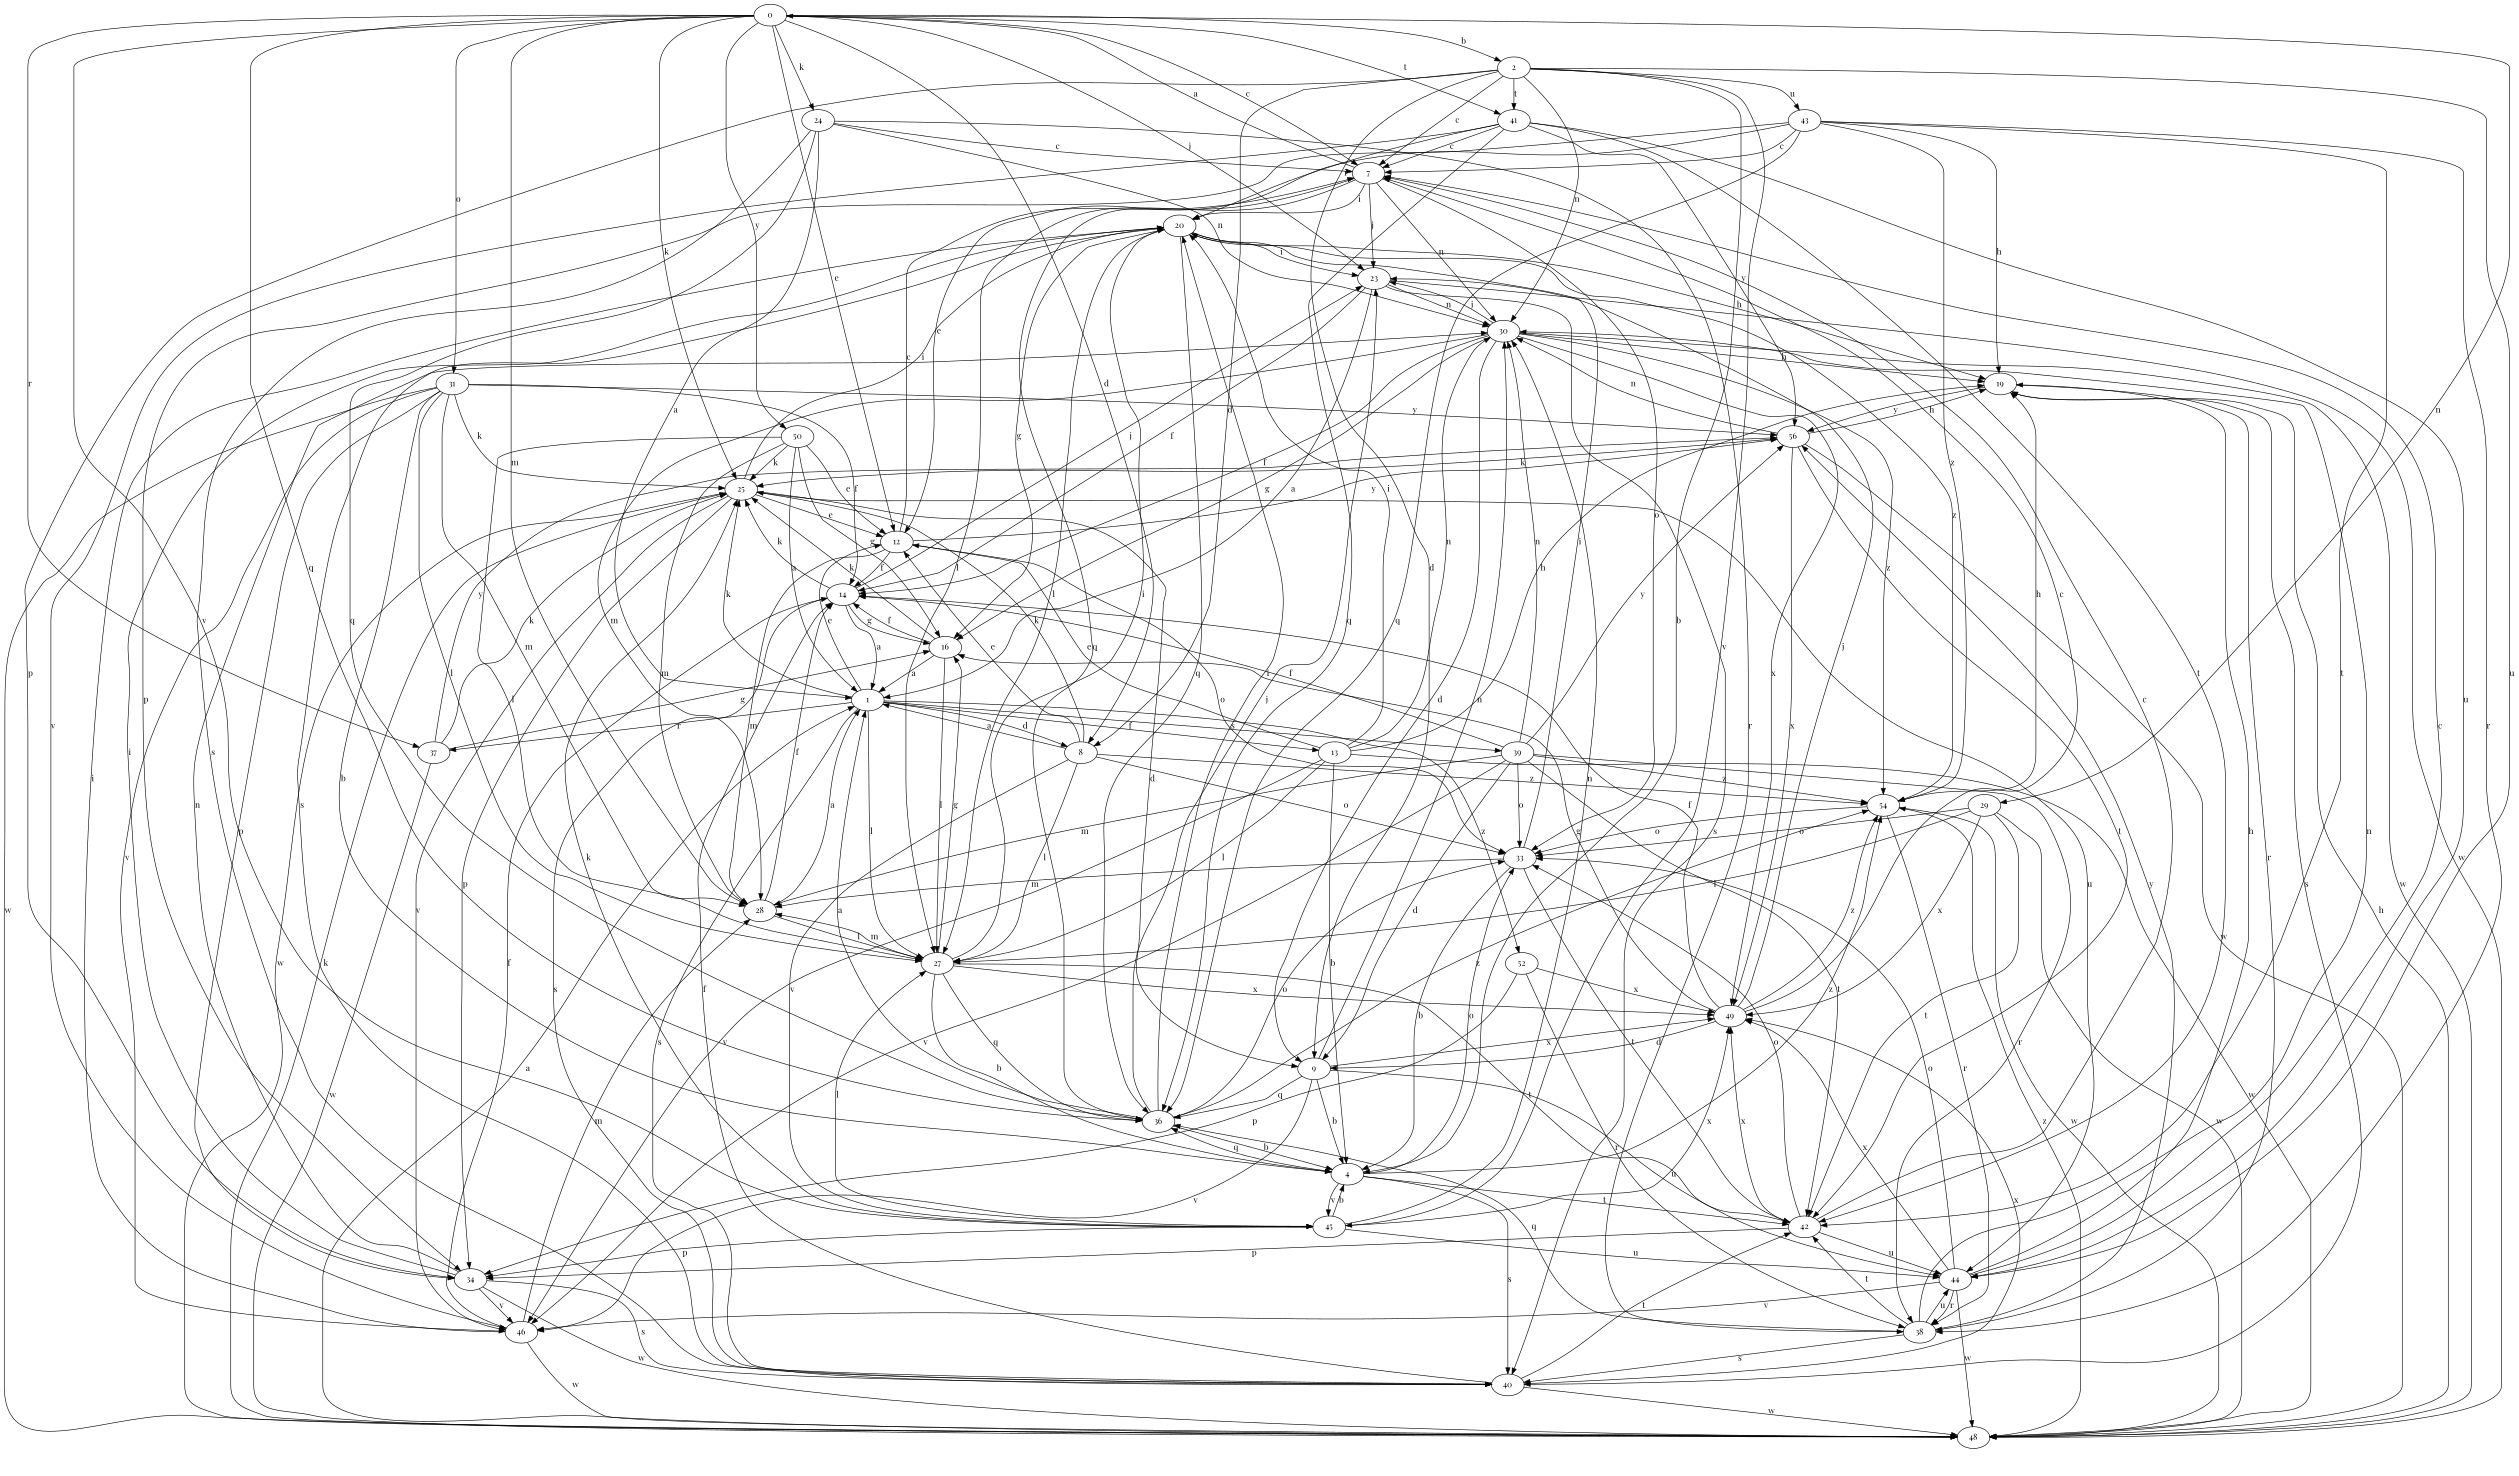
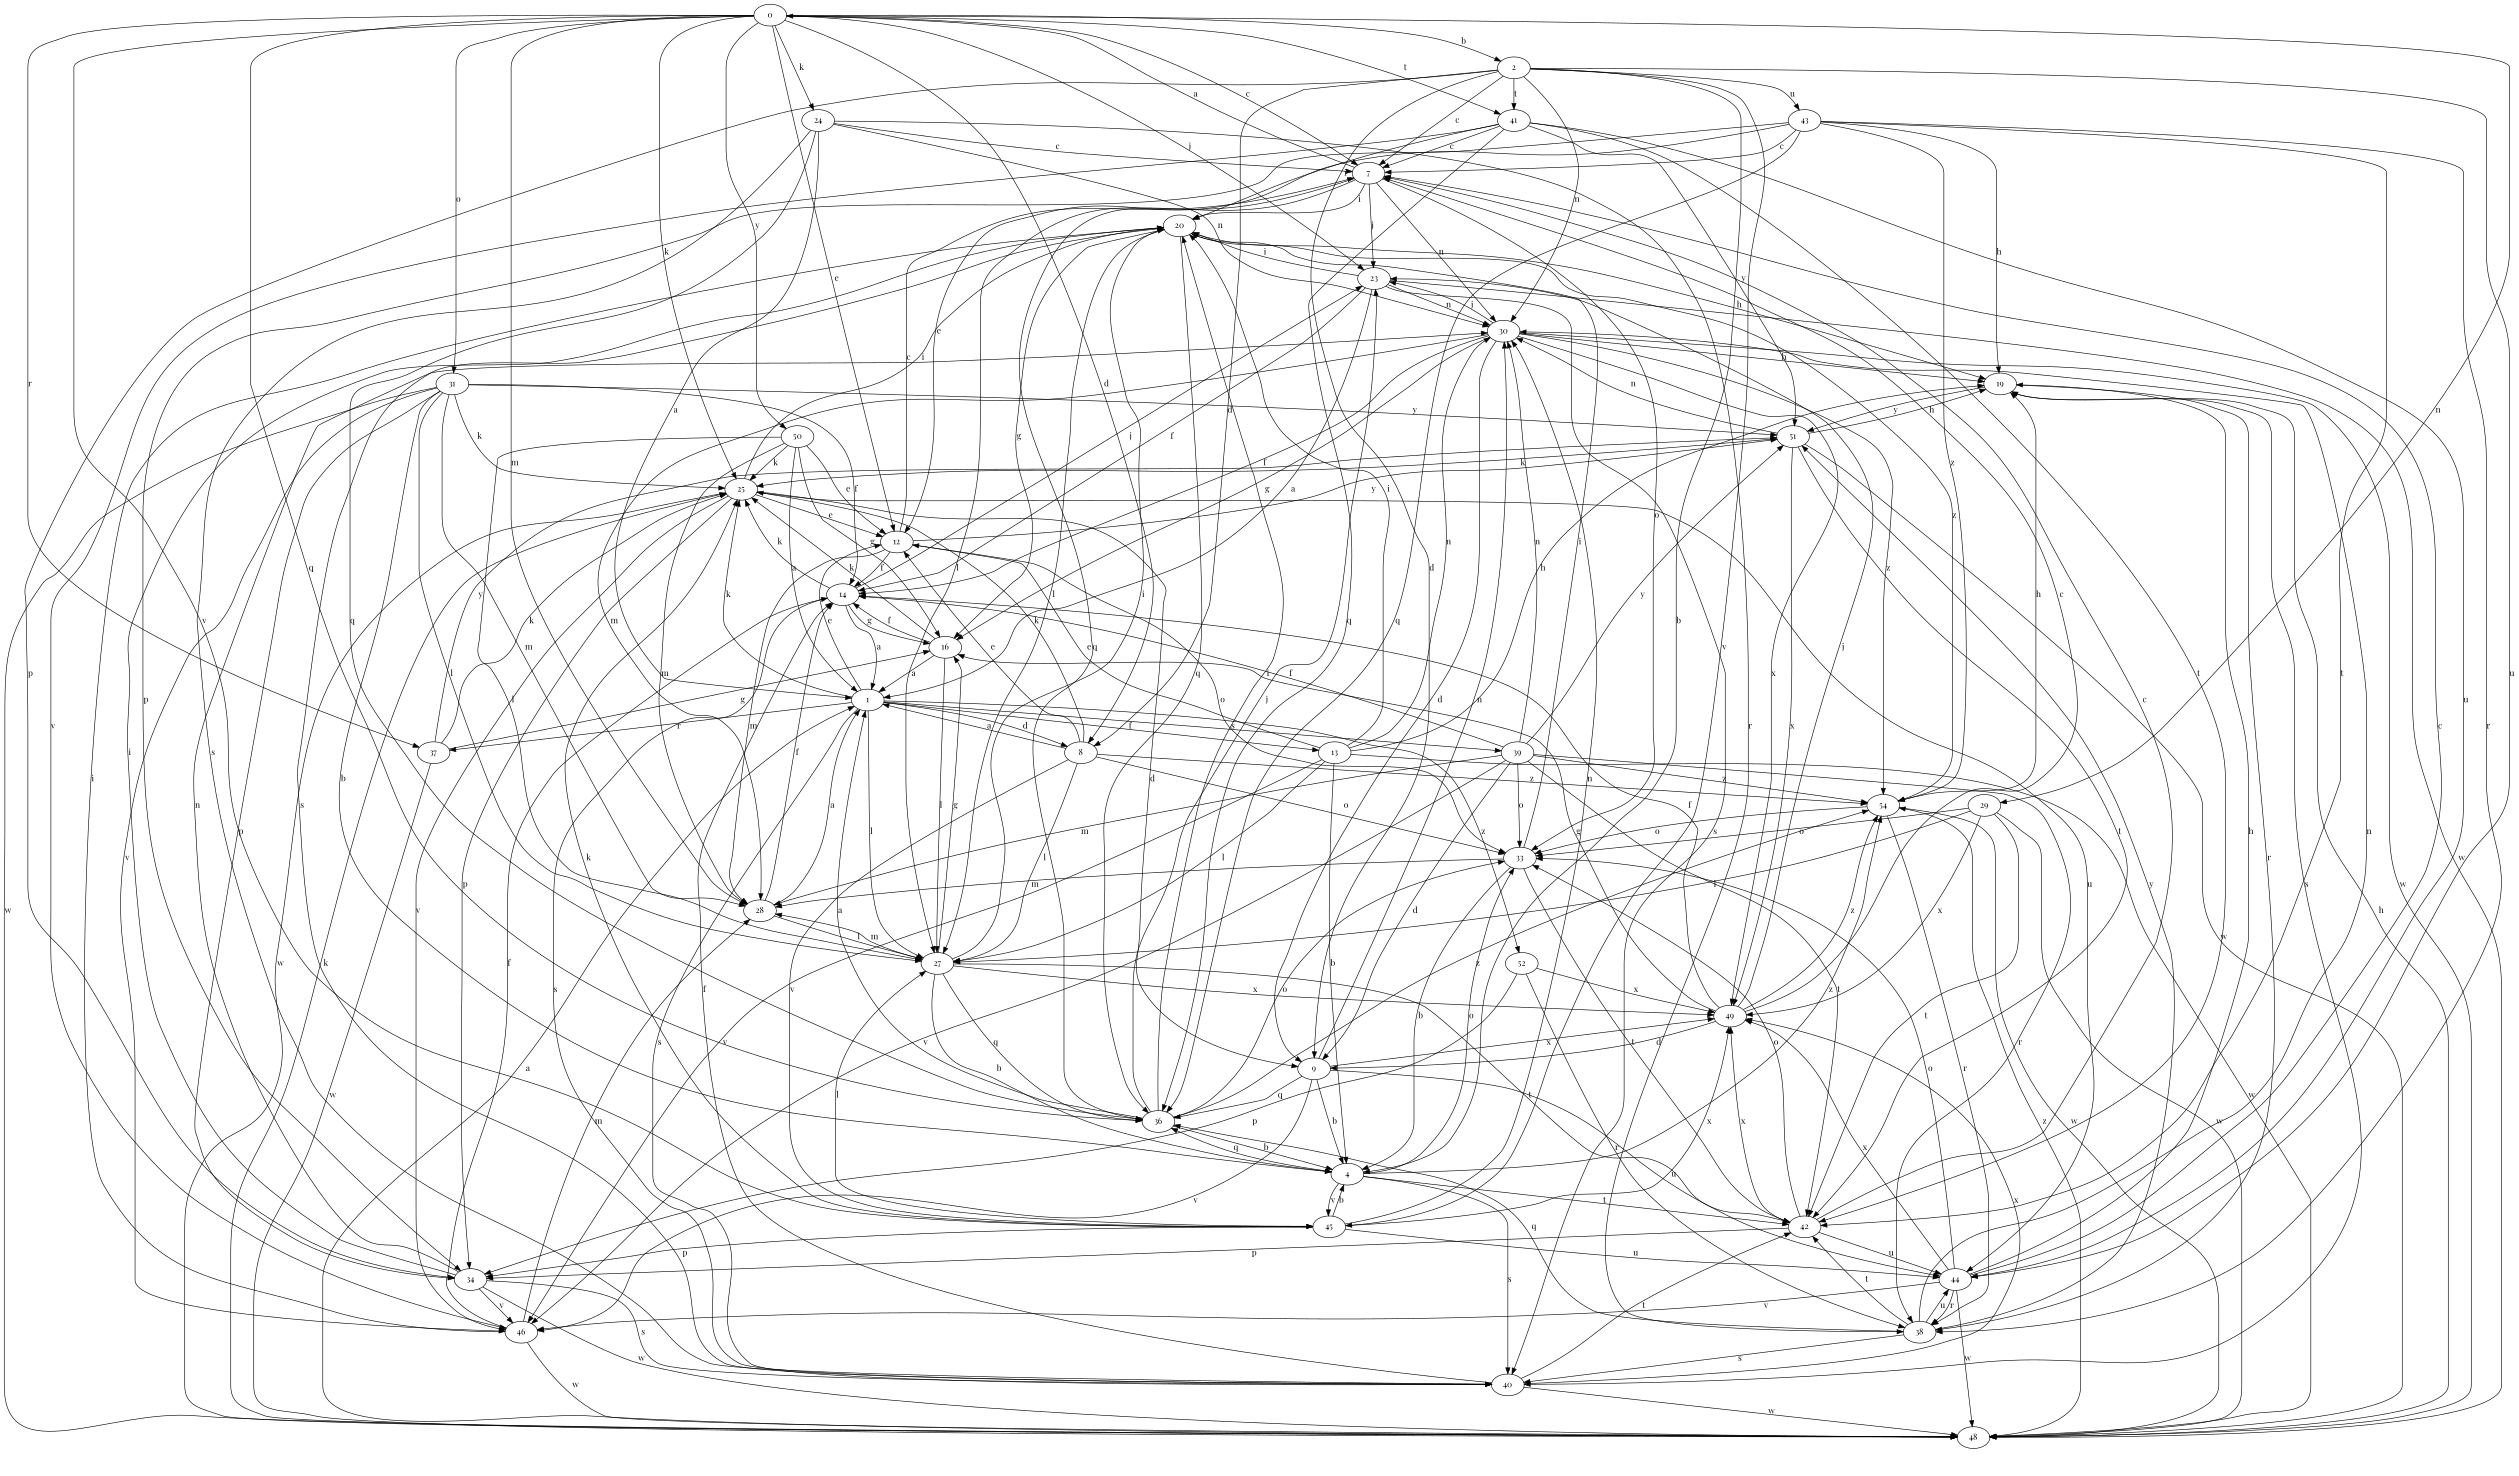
(1272, 253) -> (1277, 260)
(1793, 437) -> (1793, 437)
